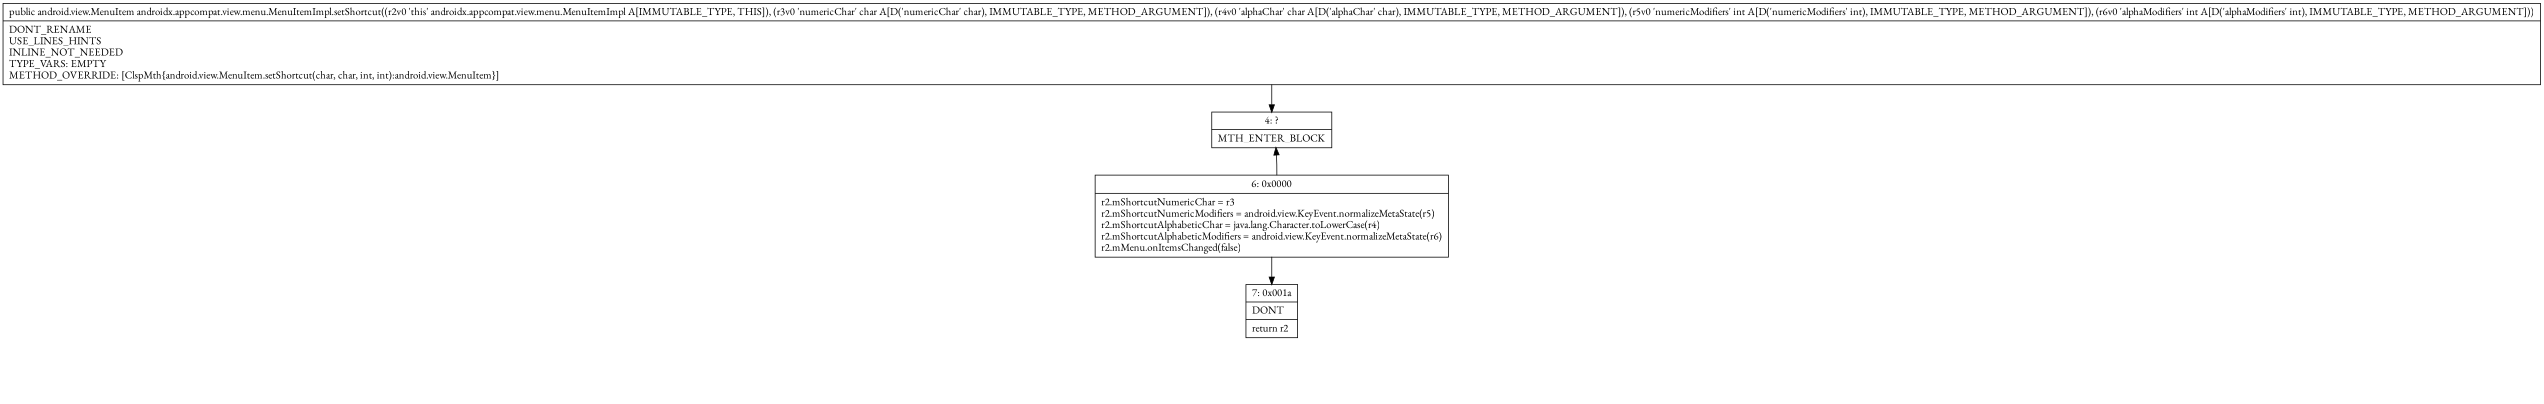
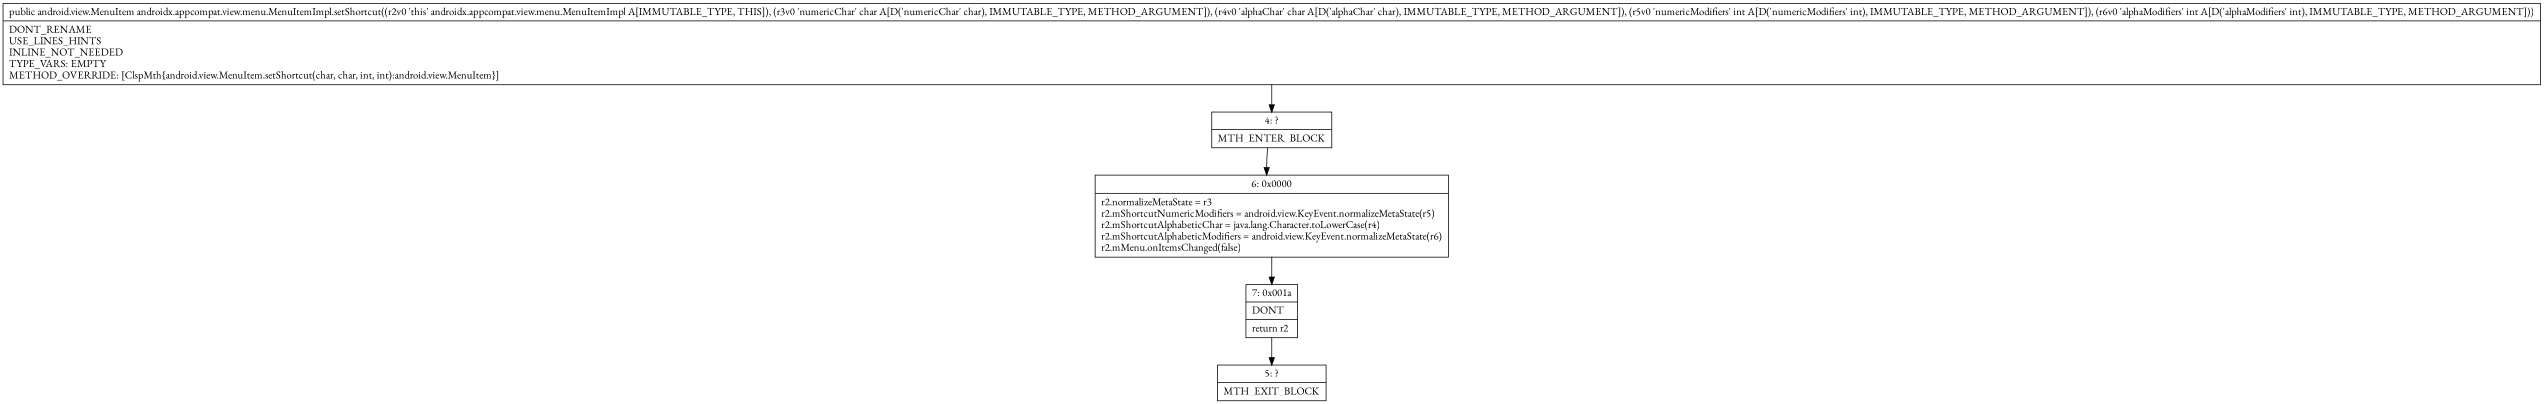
(1277, 165) -> (1267, 157)
(1168, 202) -> (1157, 202)
none -> (1272, 383)
